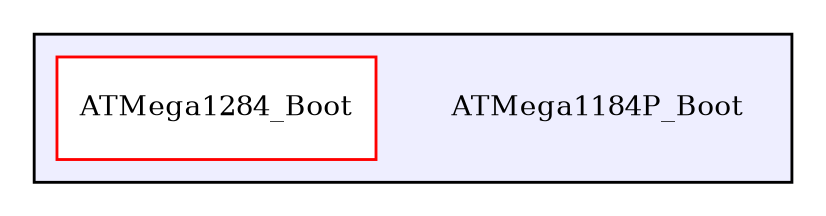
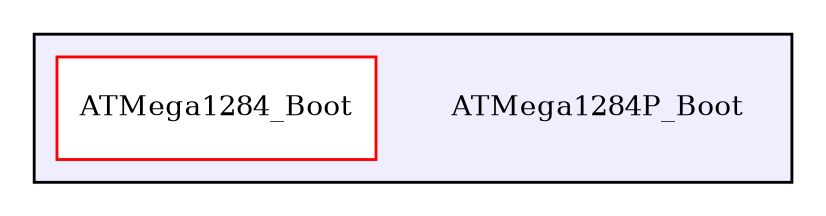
(598, 108) -> (598, 108)
